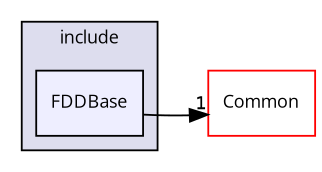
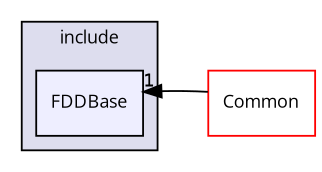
(169, 115) -> (185, 91)
